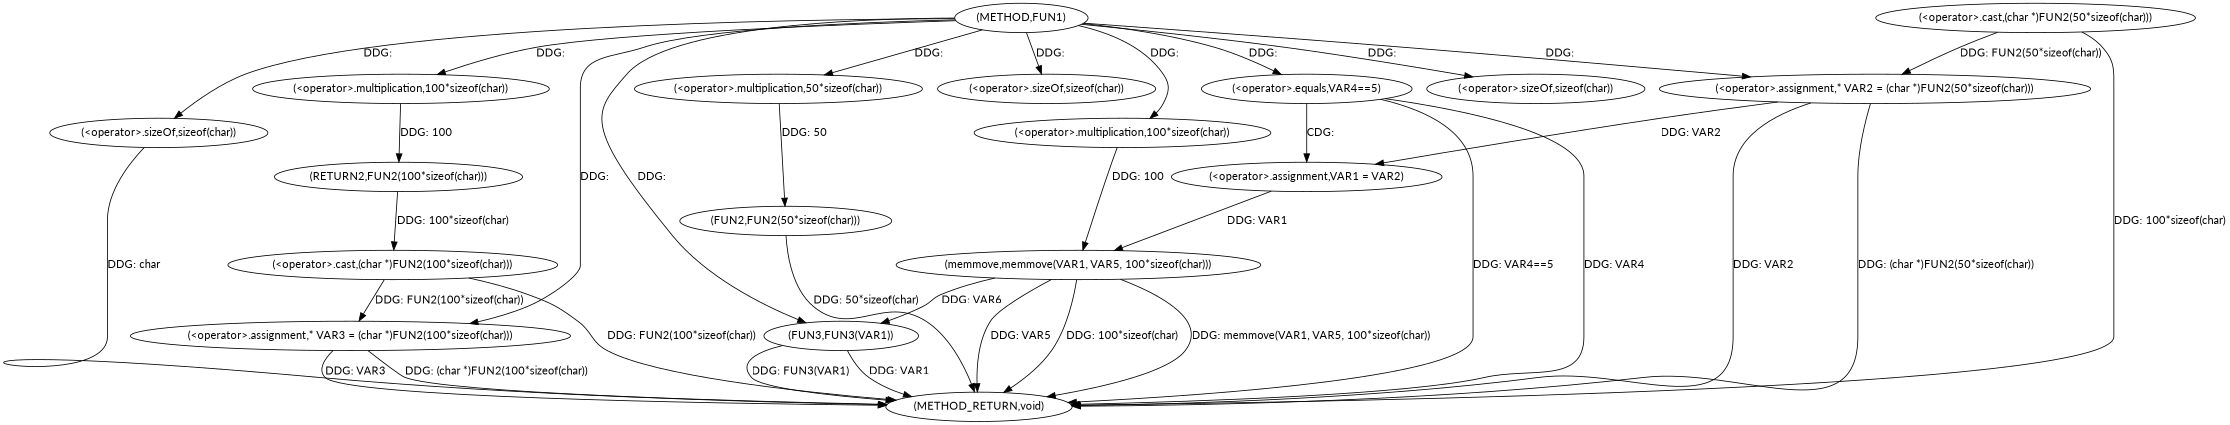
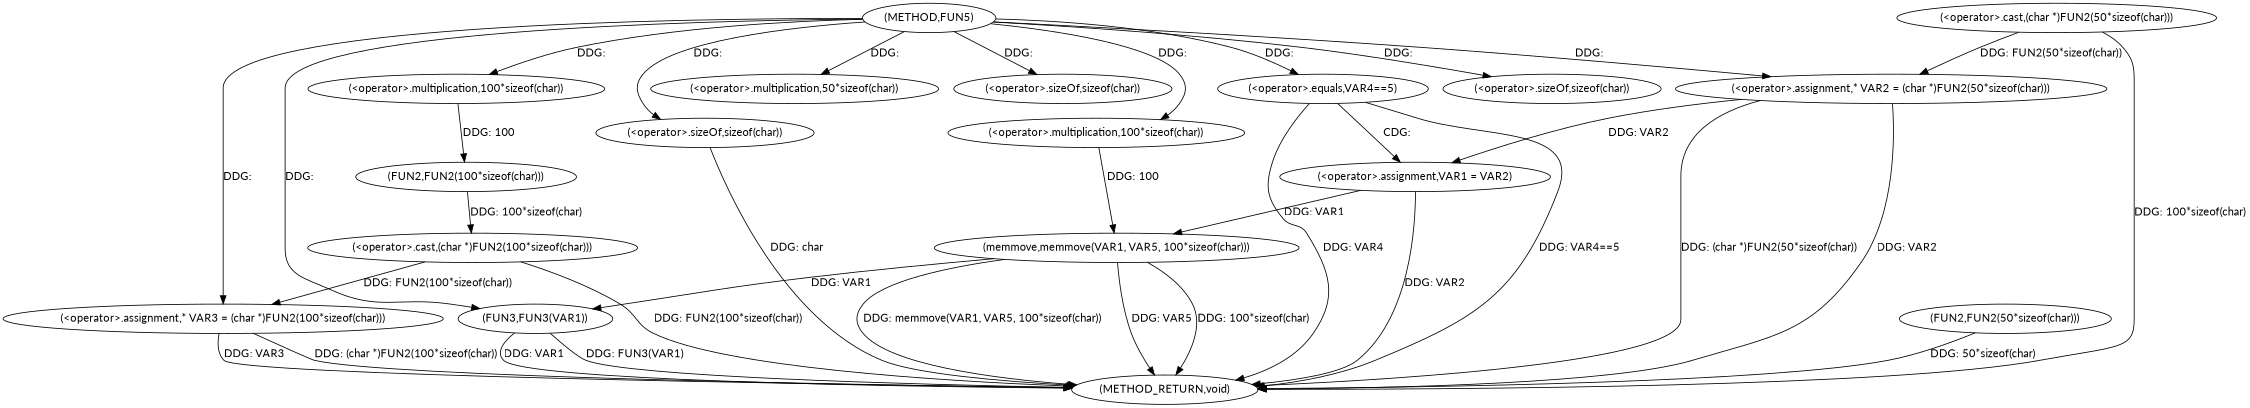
(1021, 18) -> (929, 18)
(782, 151) -> none
(399, 177) -> (466, 177)
(972, 300) -> (842, 283)
none -> (1384, 329)
